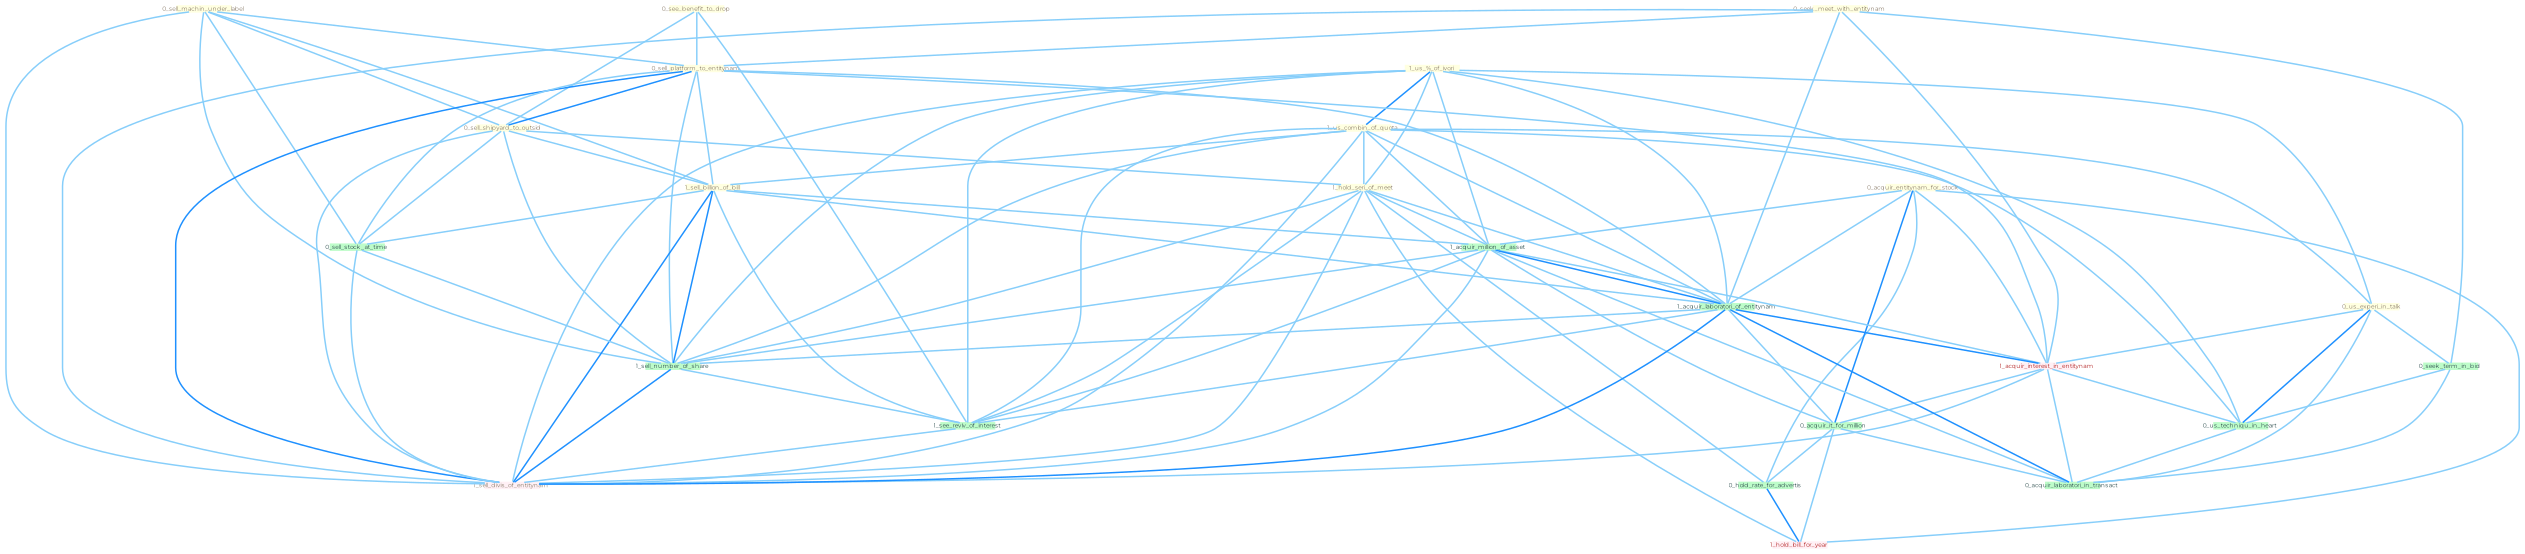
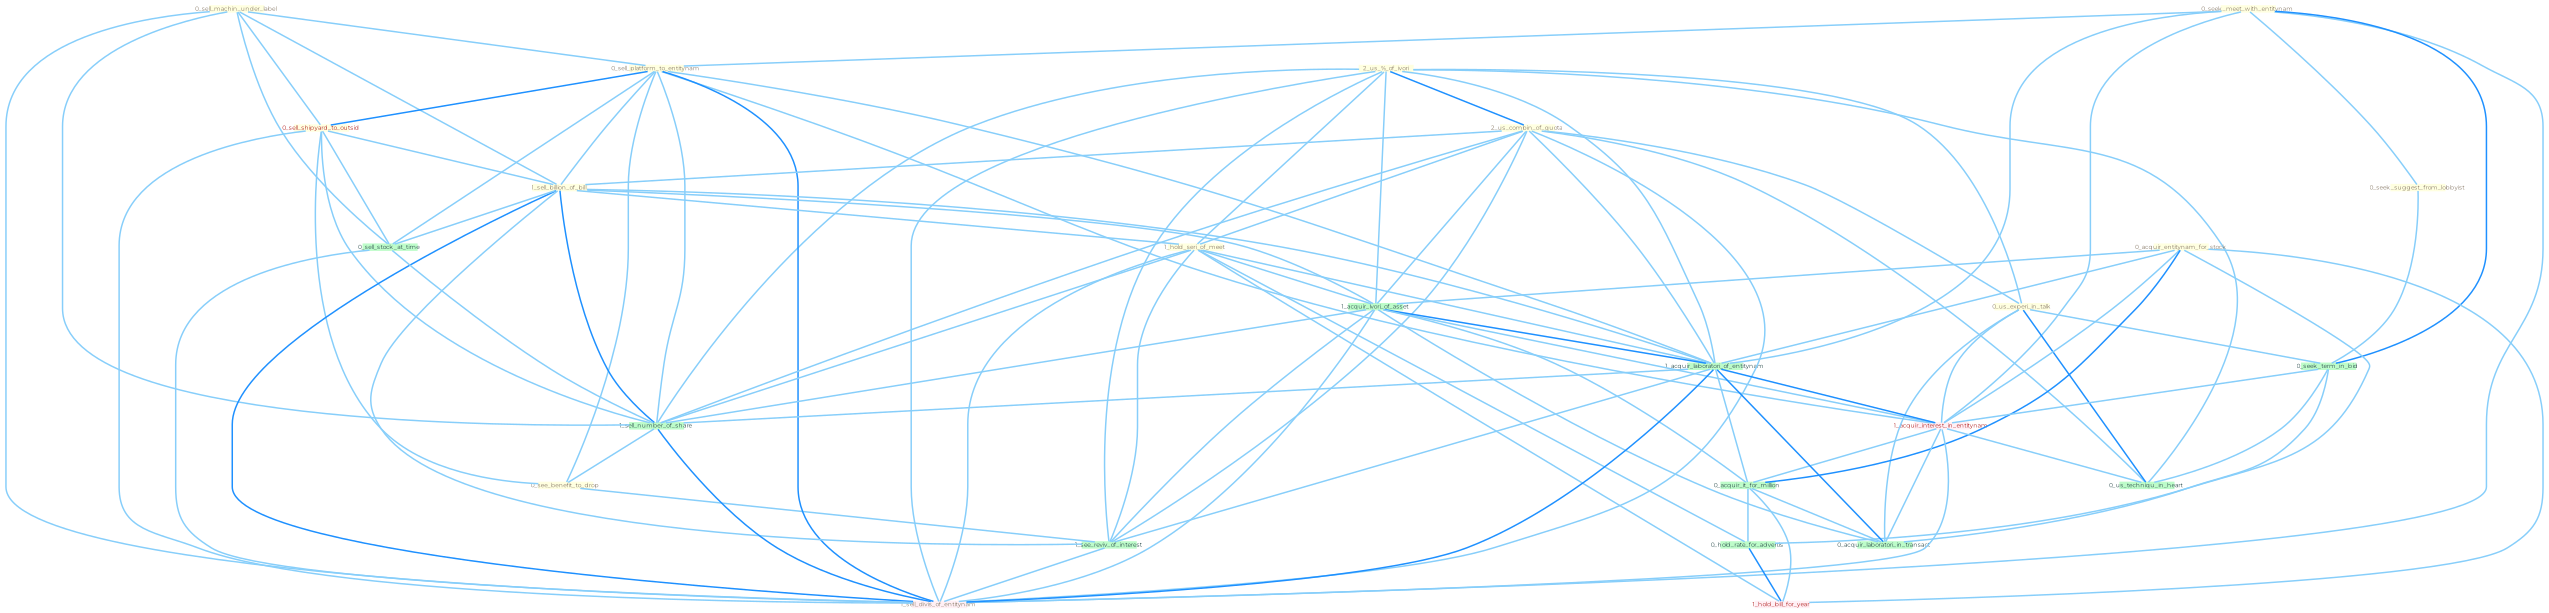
(2286, 63) -> (2486, 158)
(1432, 68) -> (1386, 68)
(503, 128) -> (322, 128)
(1364, 128) -> (1528, 128)
(934, 158) -> (878, 217)
none -> (2418, 188)
(1489, 247) -> (1376, 307)
(820, 396) -> (611, 456)
none -> (2135, 396)
(2157, 456) -> none
